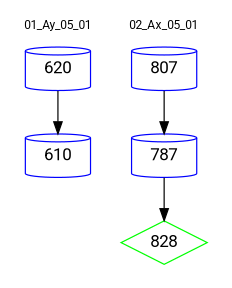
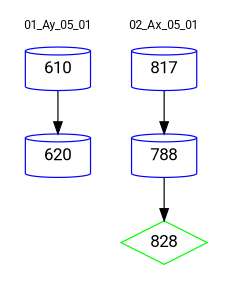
(164, 69) -> (164, 69)
(58, 106) -> (58, 106)
(164, 156) -> (164, 156)
